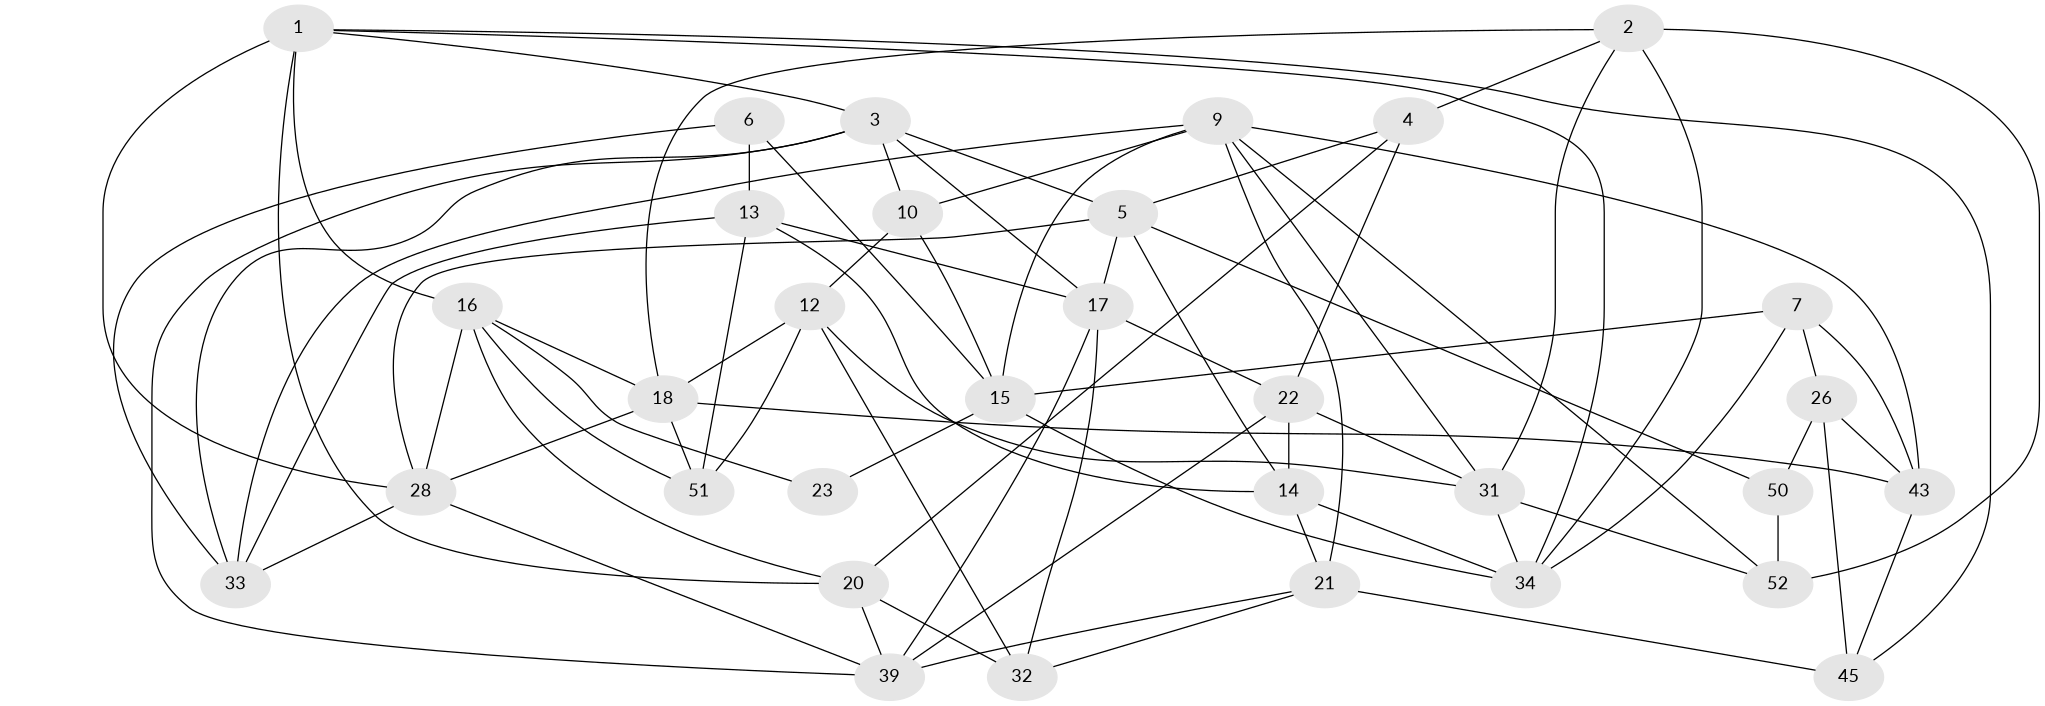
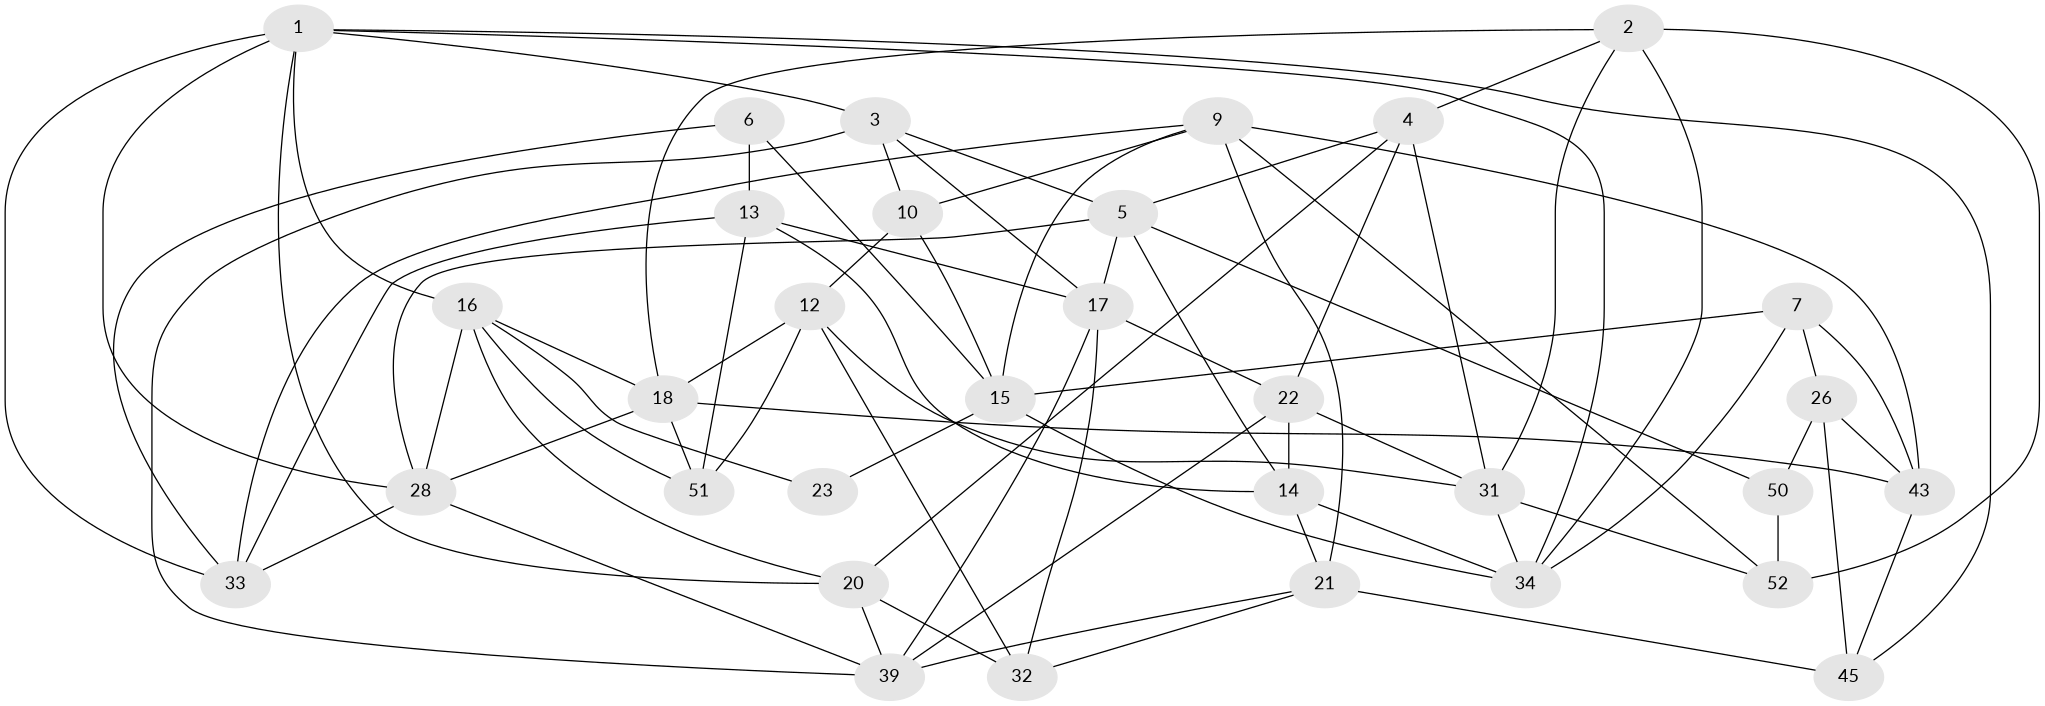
(399, 242) -> (5, 277)
(1348, 298) -> (1447, 298)
